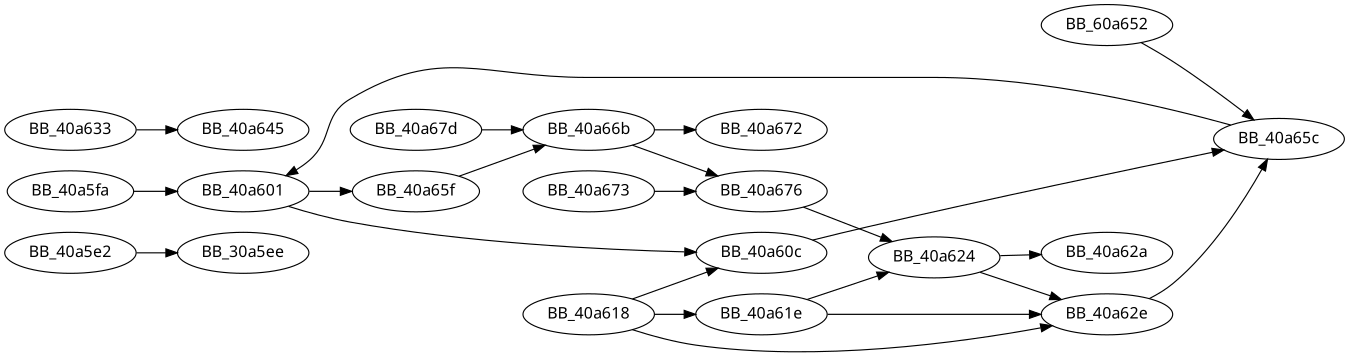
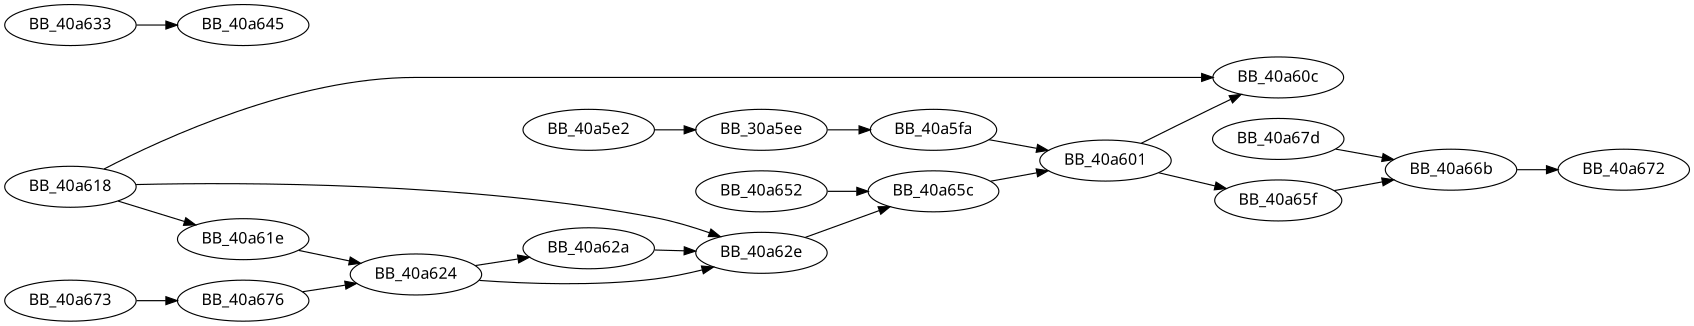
(1107, 25) -> (761, 191)
none -> (843, 130)
(670, 159) -> none
(1012, 195) -> none
(929, 314) -> (669, 250)
